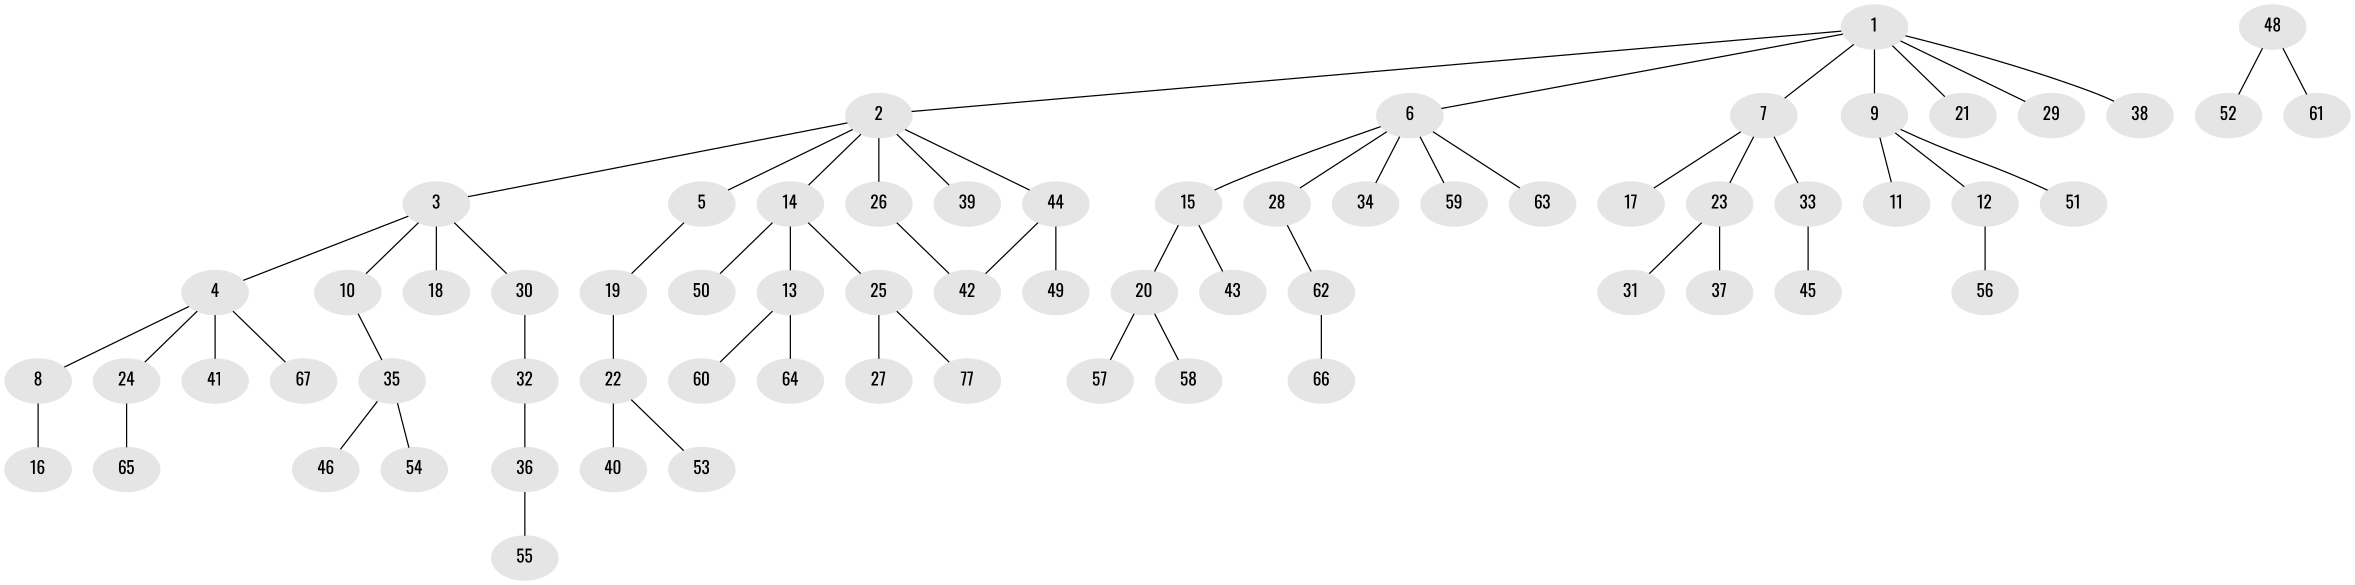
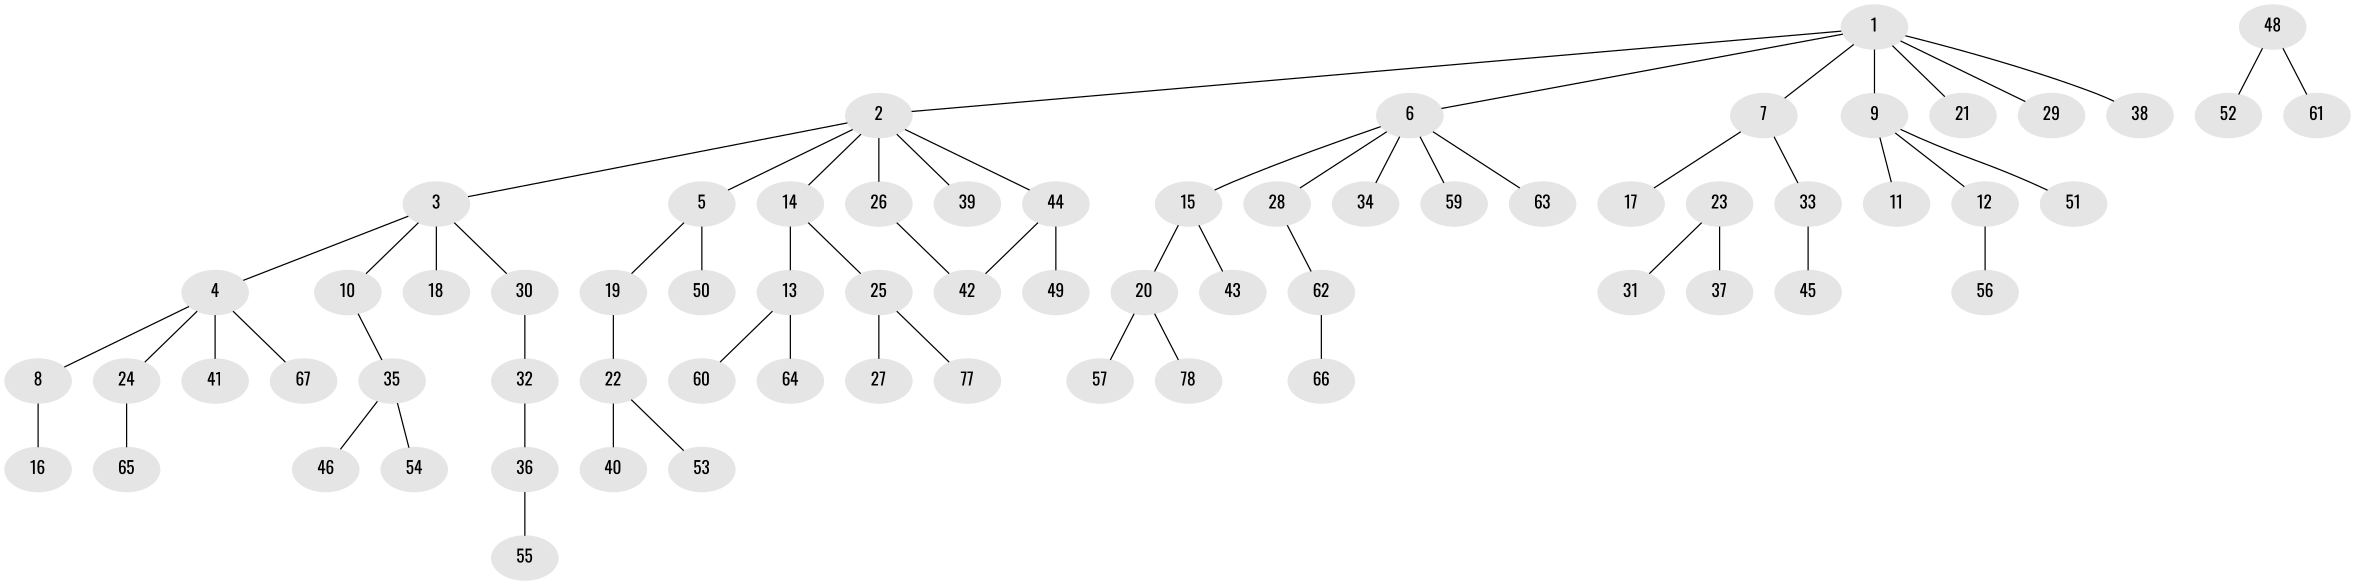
(1742, 160) -> none
(746, 248) -> (702, 248)
(1189, 381) -> (1189, 381)
